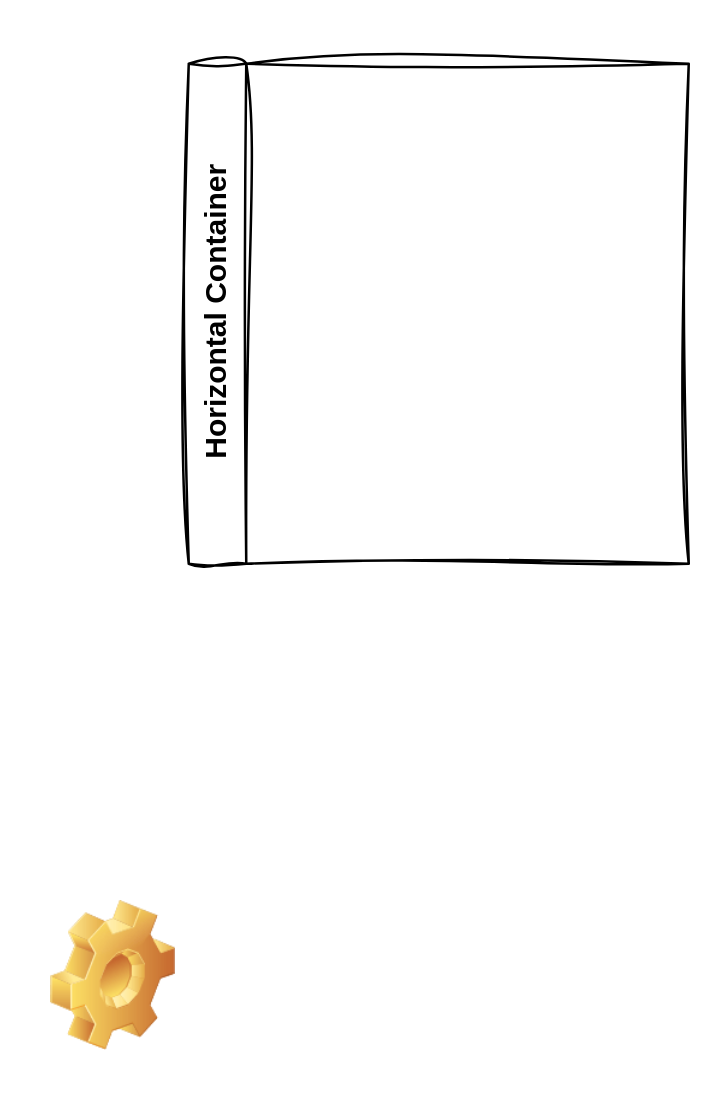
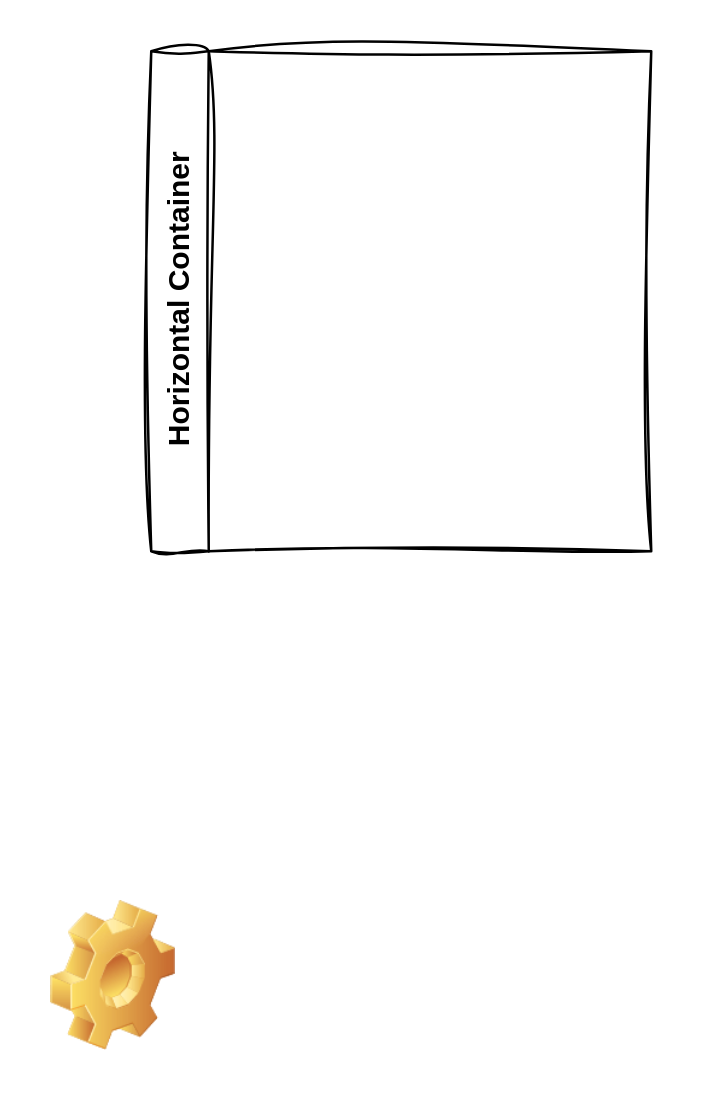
(439, 314) -> (401, 301)
